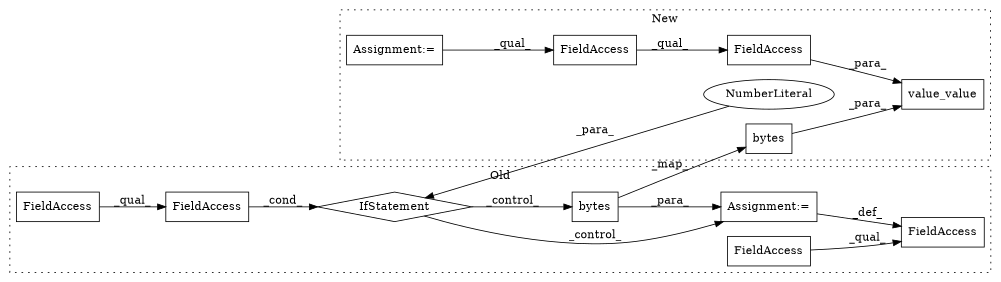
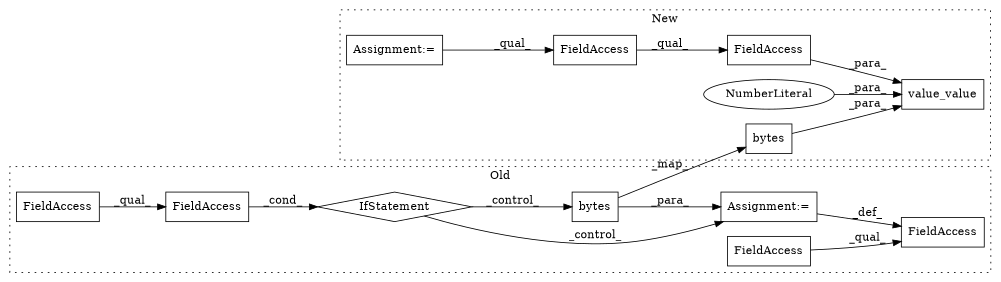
(581, 151) -> (864, 94)
